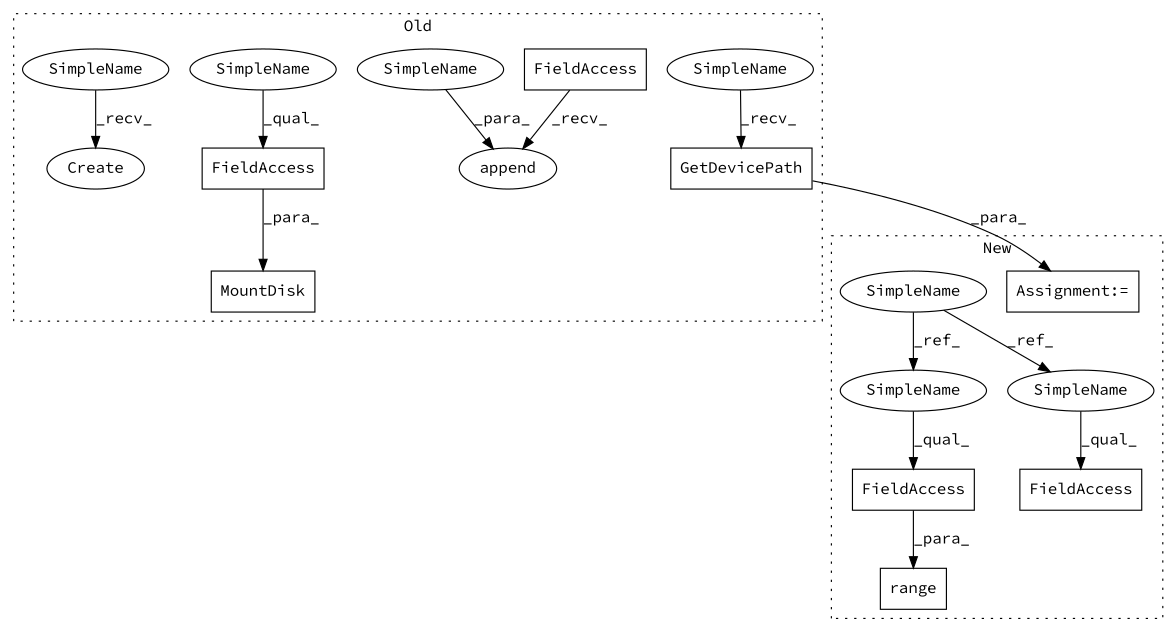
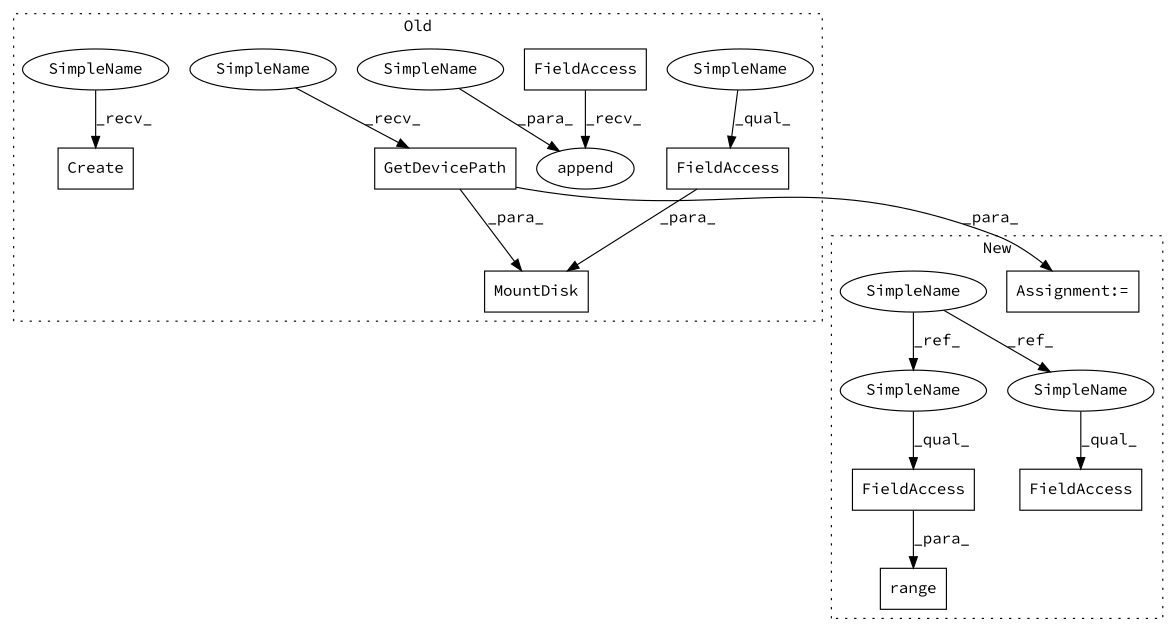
(96, 169) -> (96, 169)
none -> (487, 225)
